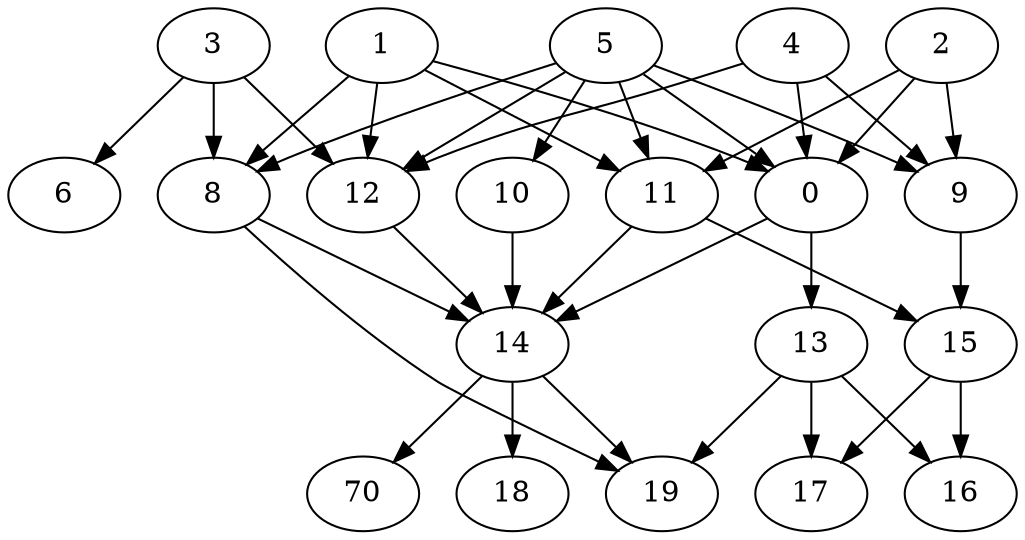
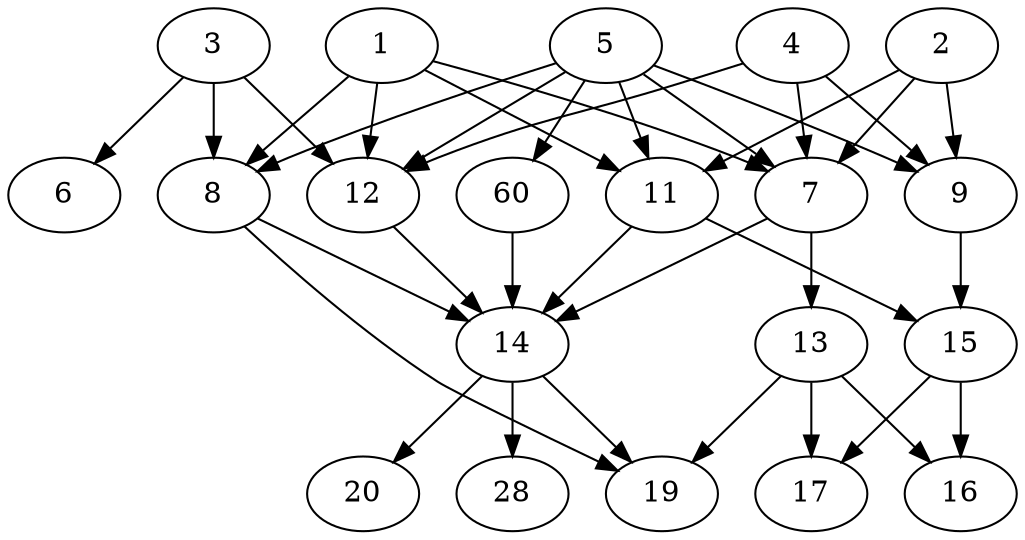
(513, 195) -> (513, 195)
(811, 195) -> (811, 195)
(363, 494) -> (363, 494)
(513, 494) -> (513, 494)
